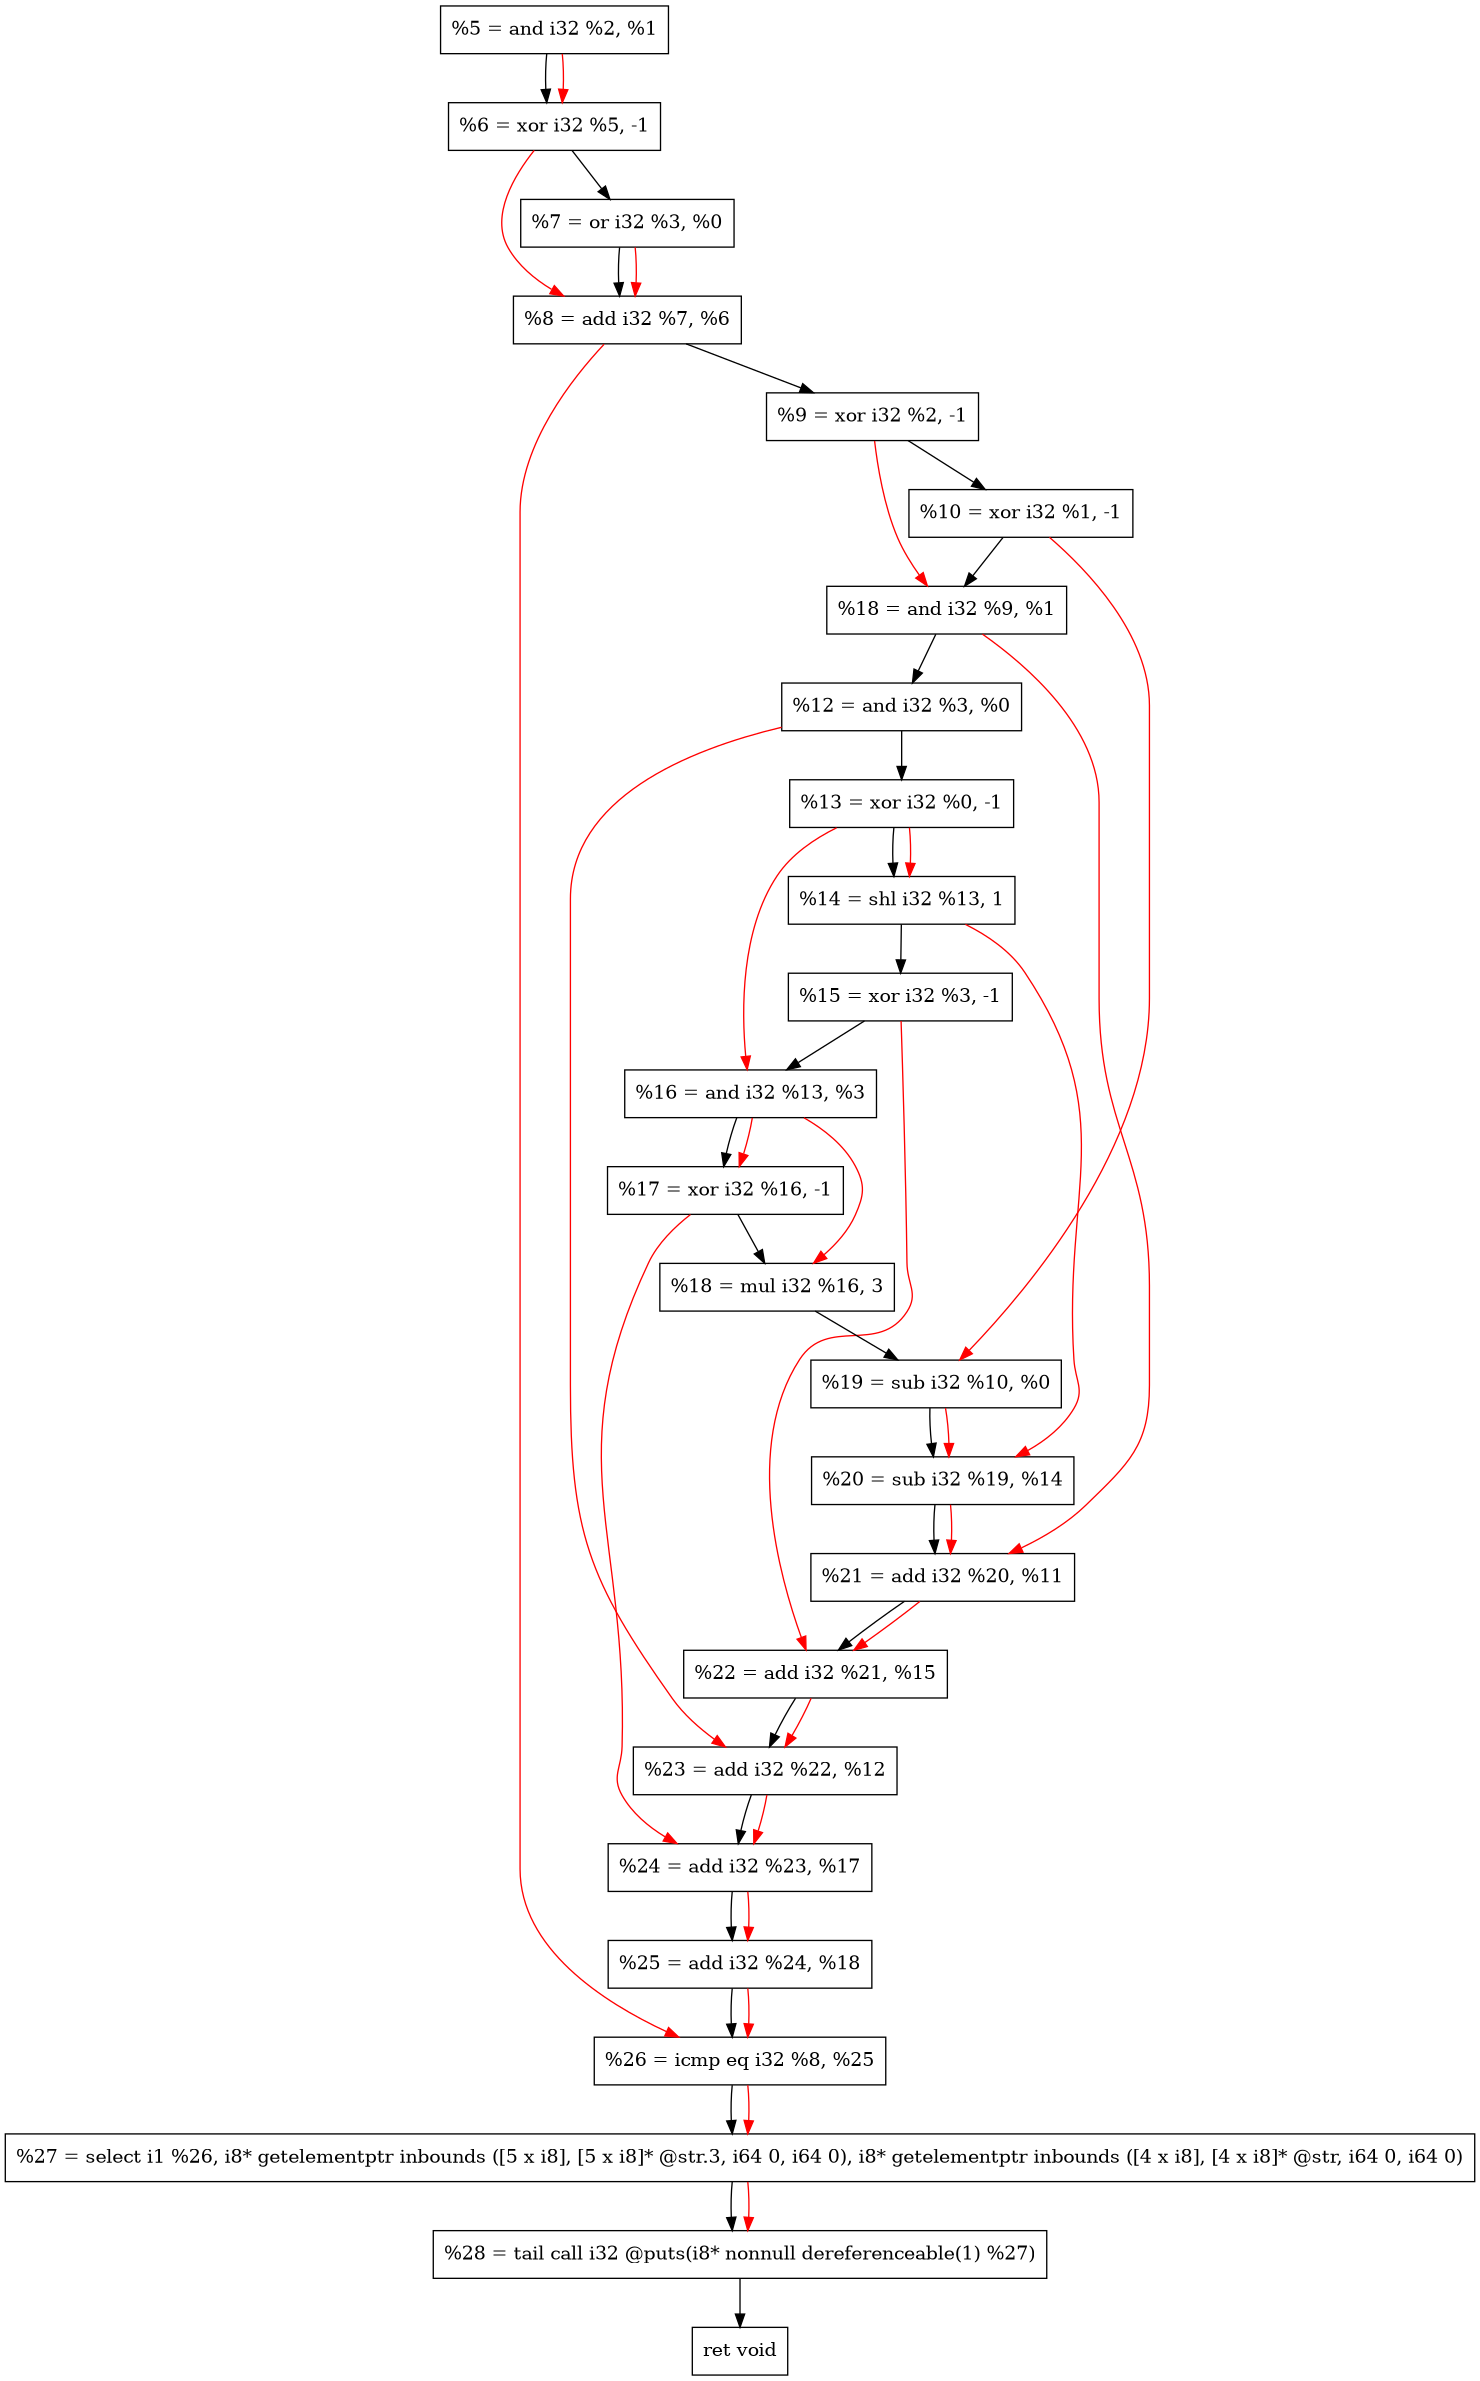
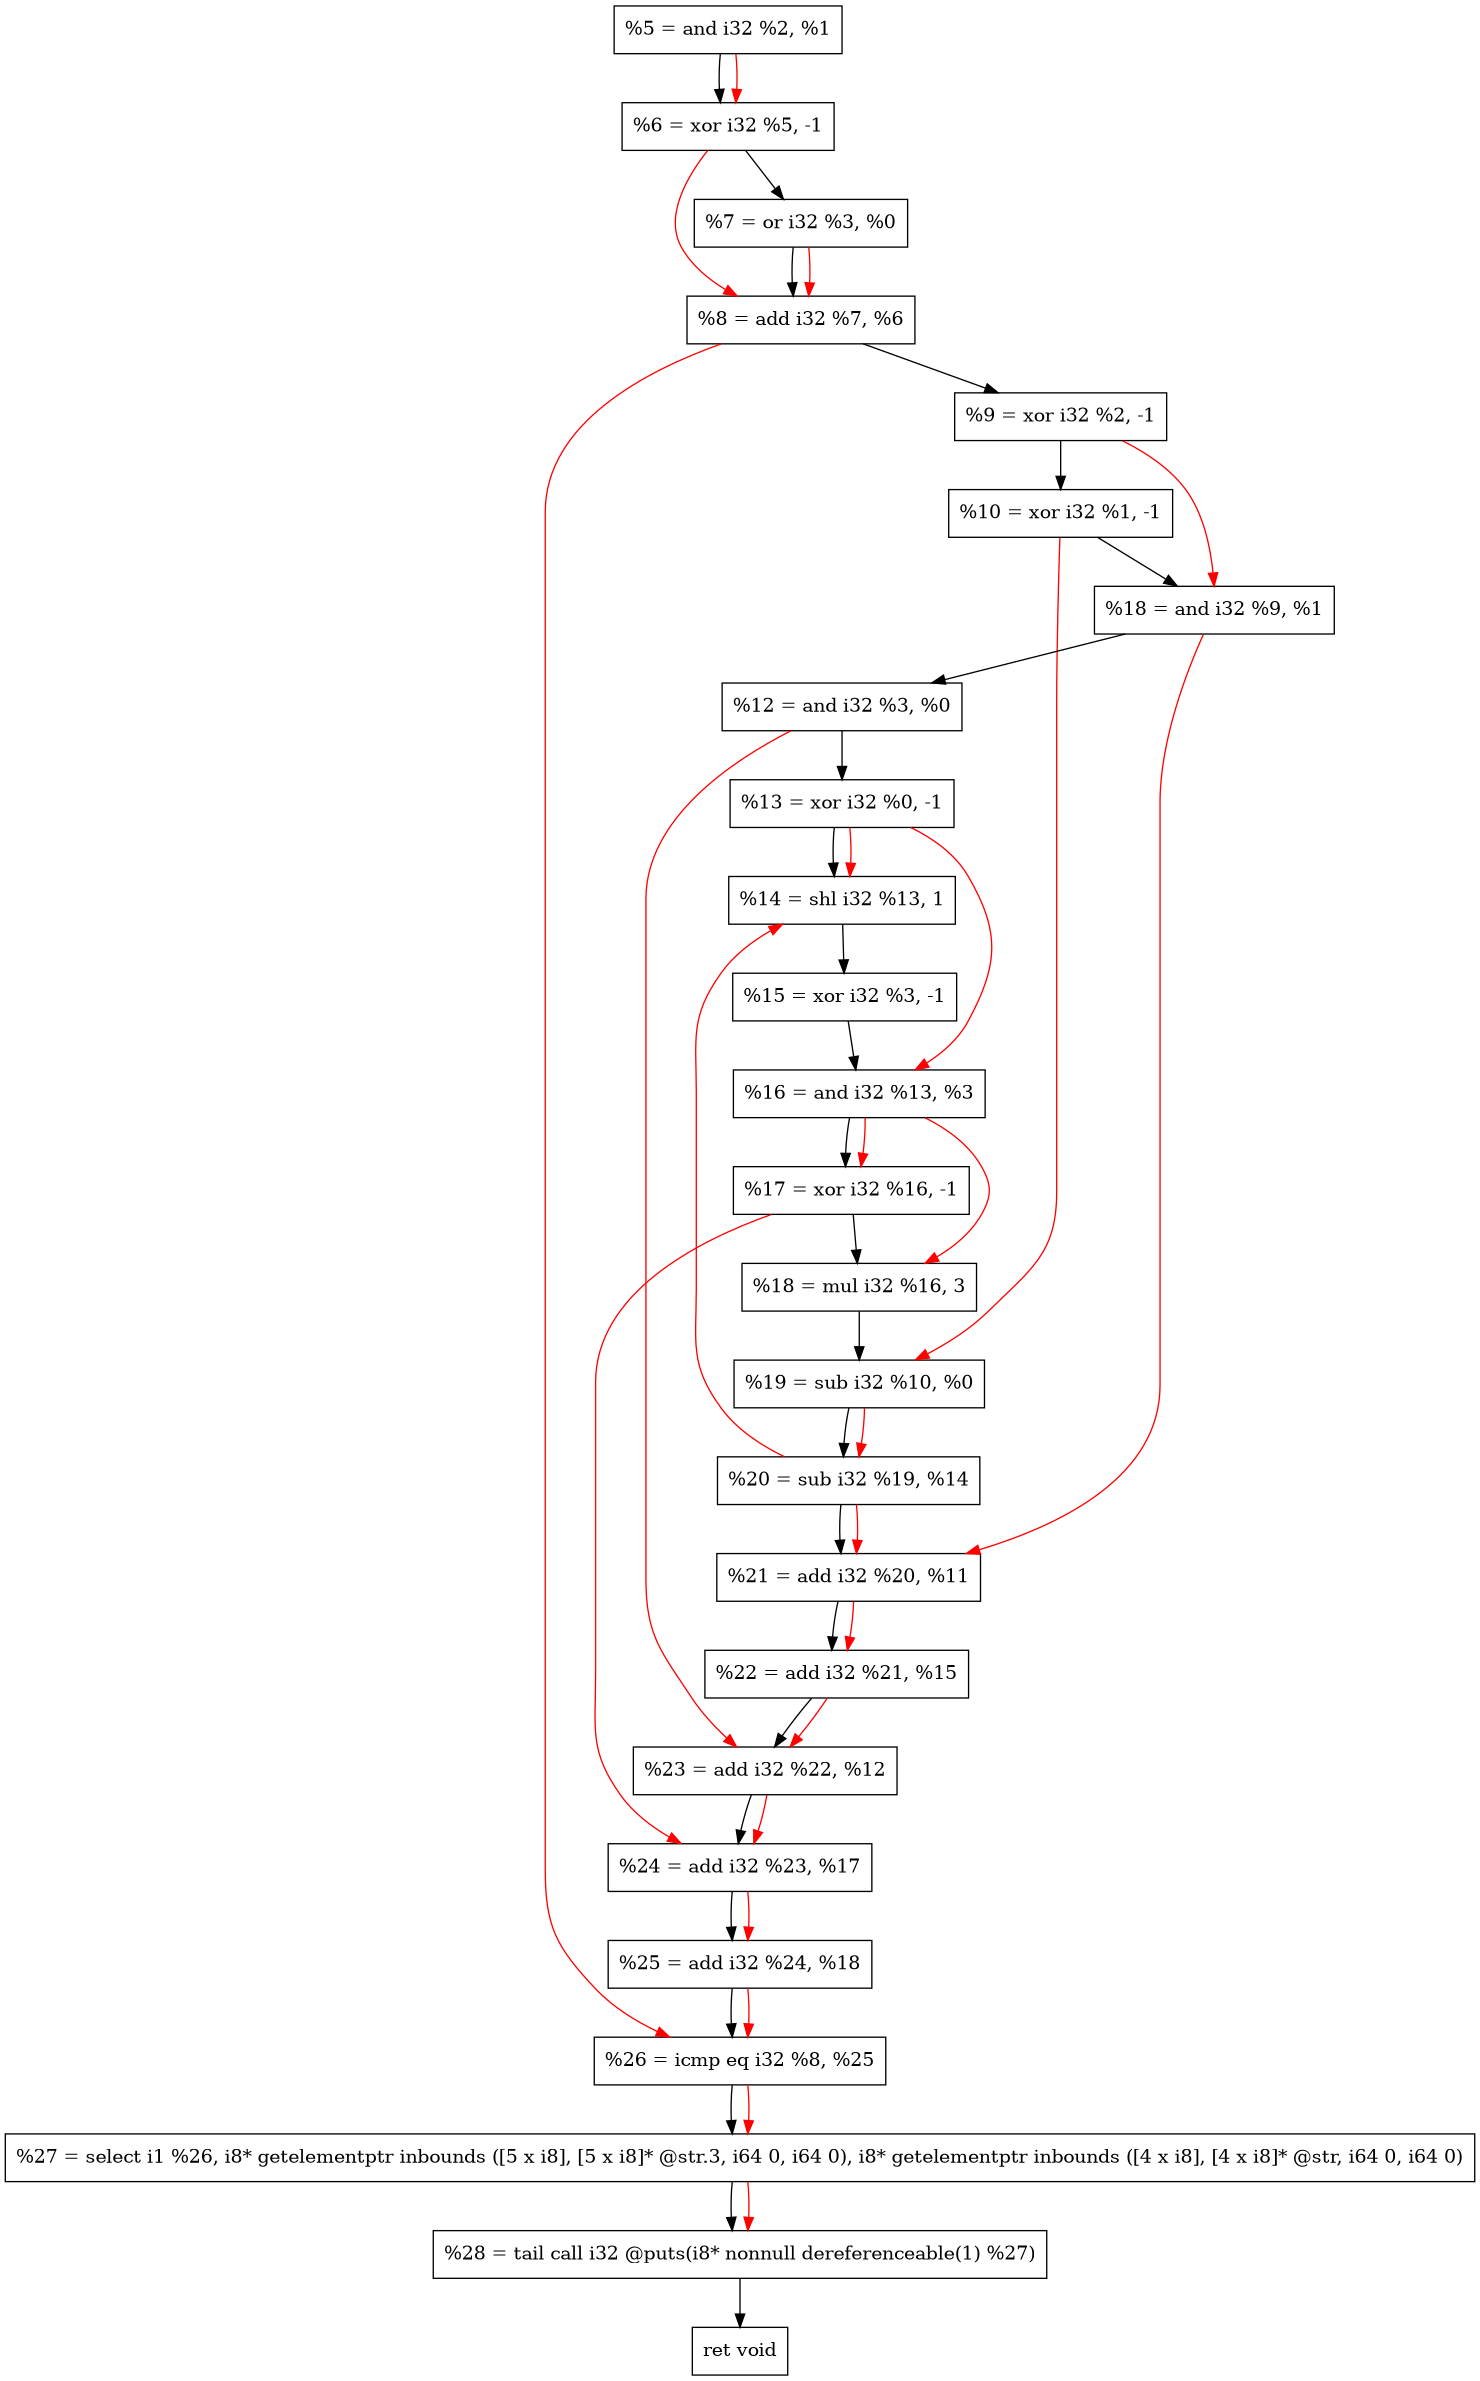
(1080, 1178) -> (696, 1198)
(873, 1333) -> none
